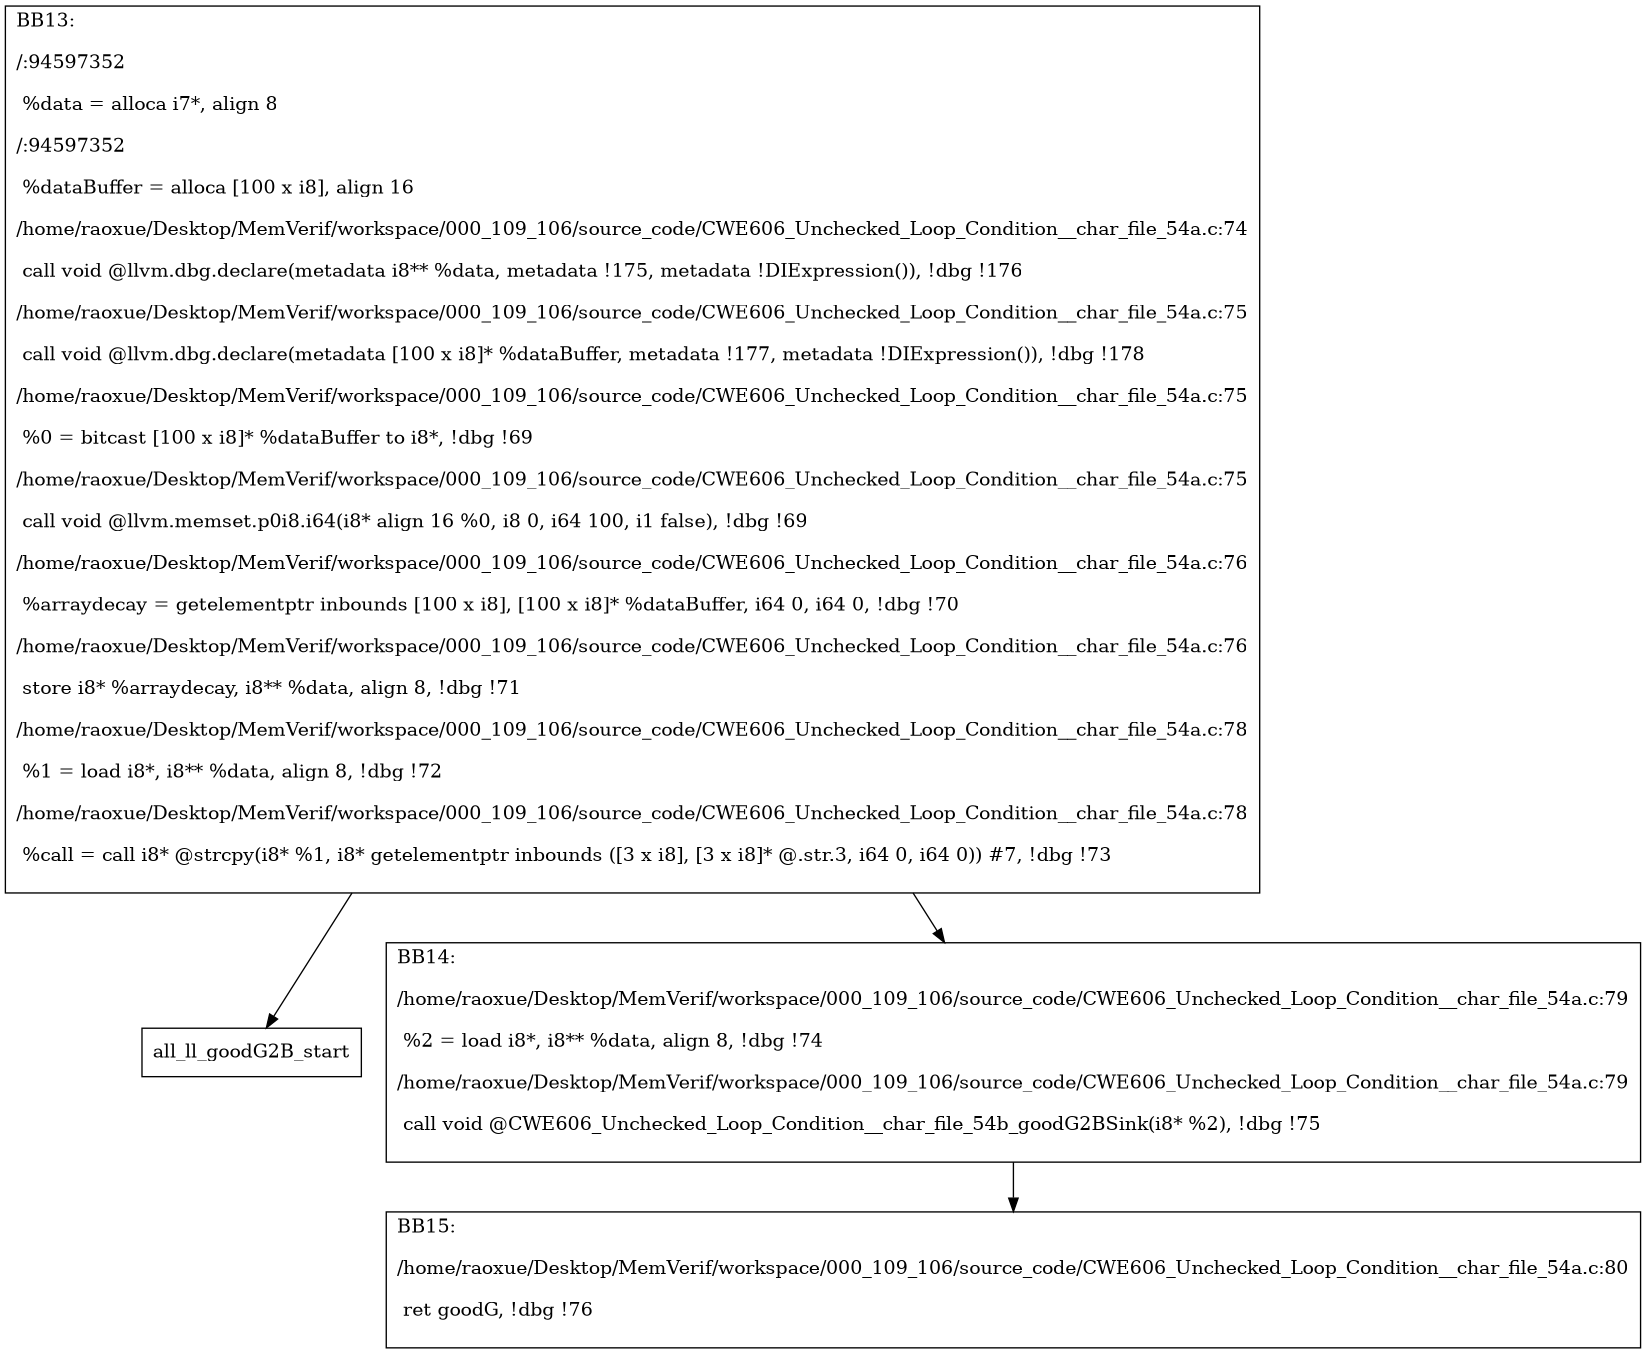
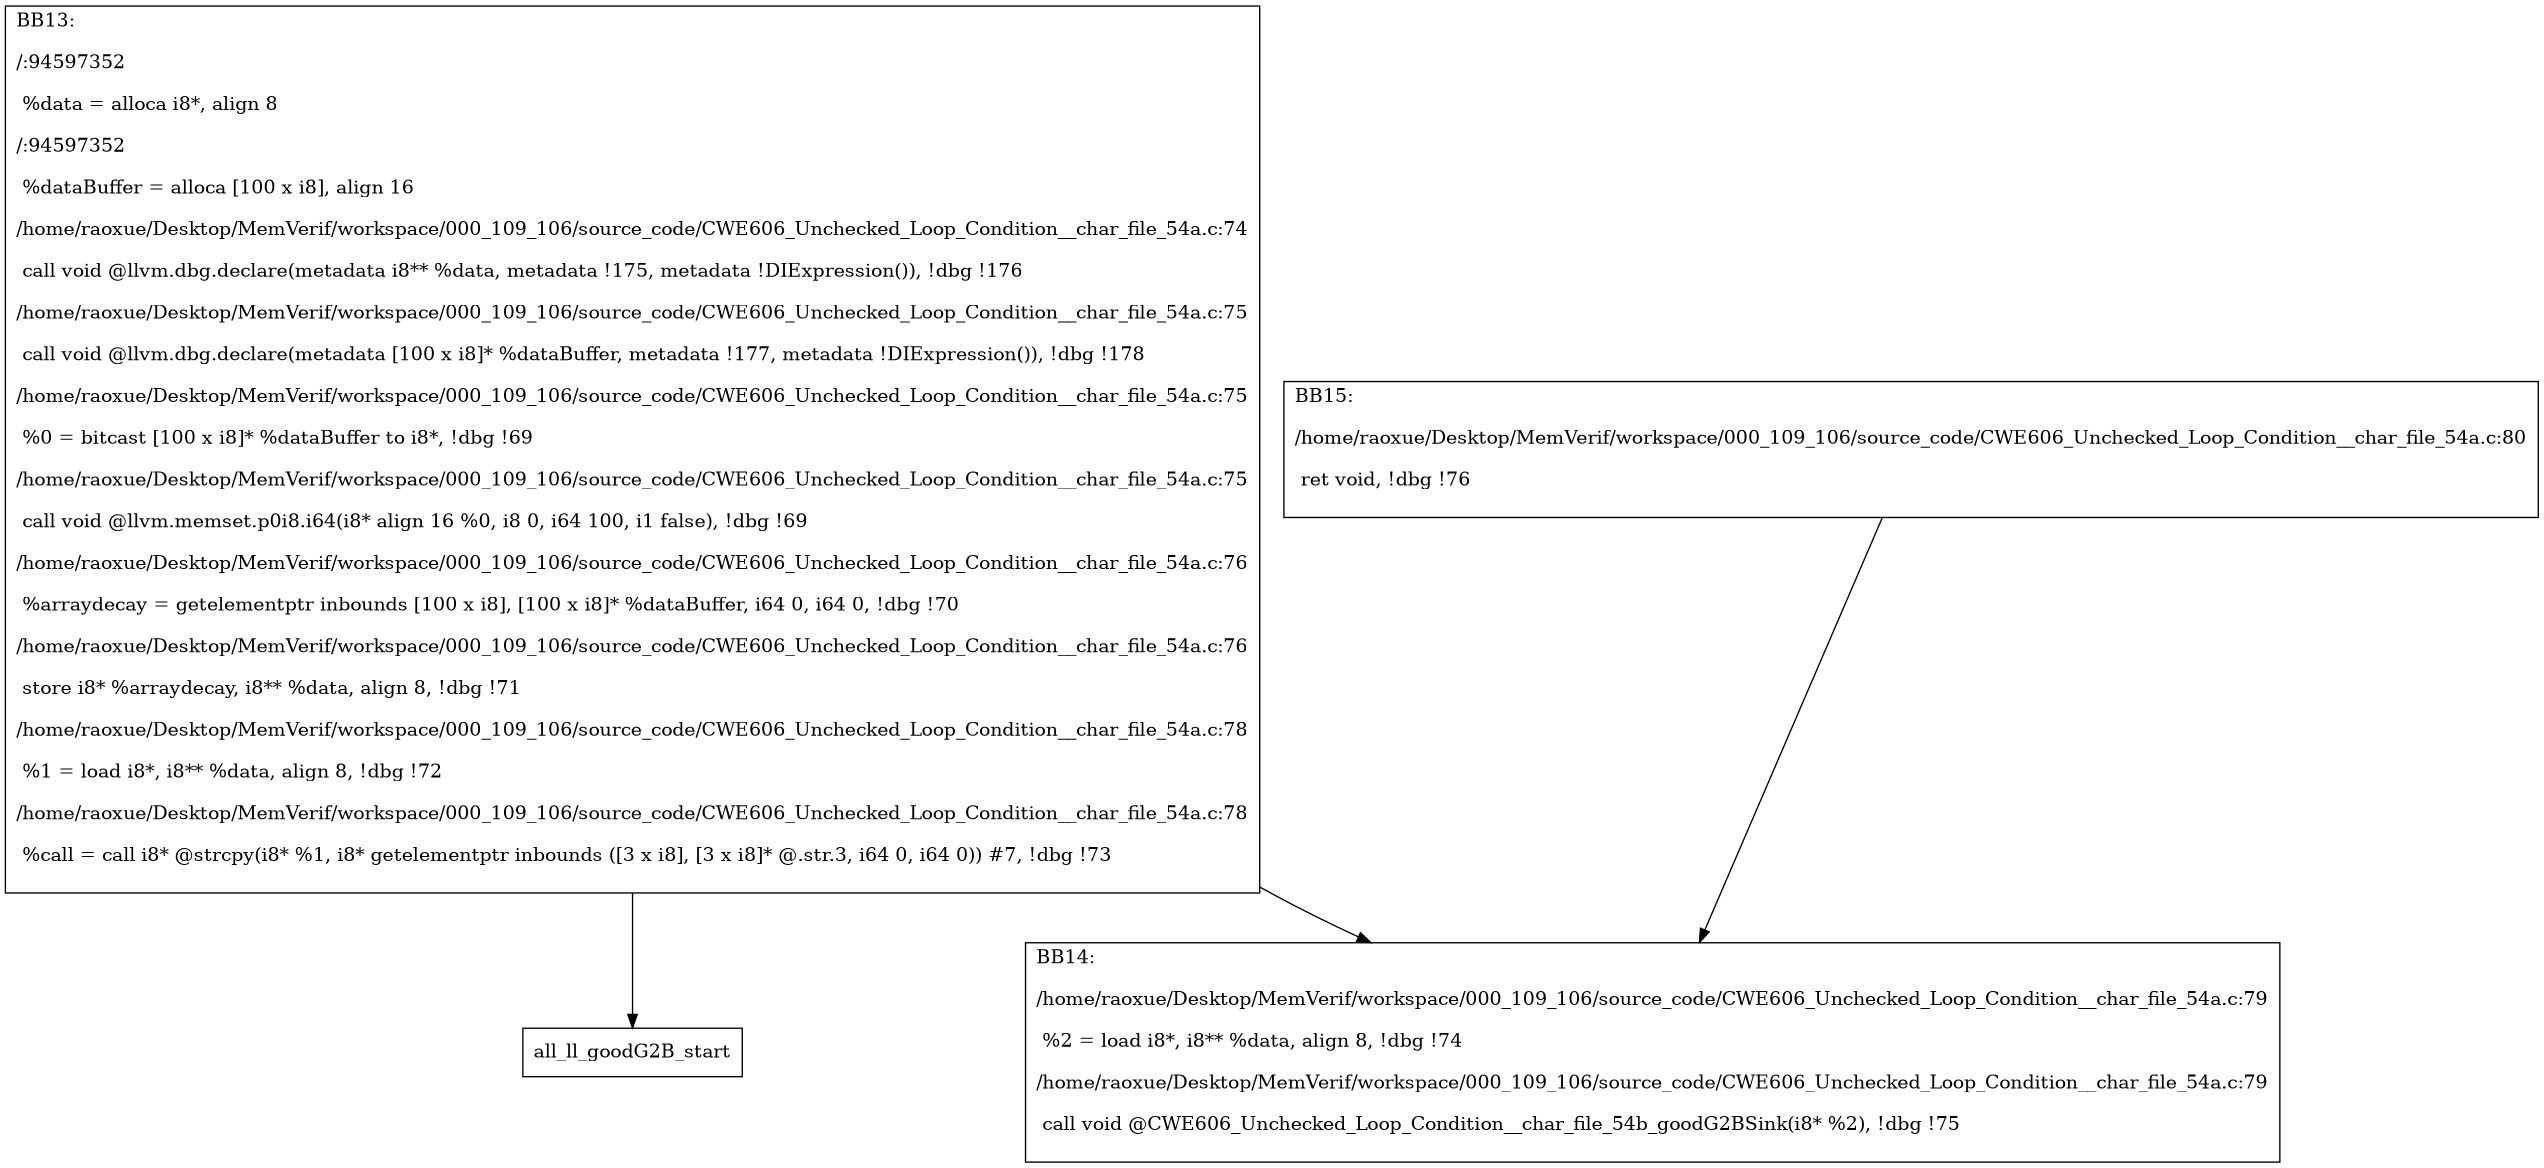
(147, 104) -> (147, 104)
(1013, 1180) -> (1794, 724)
(495, 1310) -> (1383, 480)
